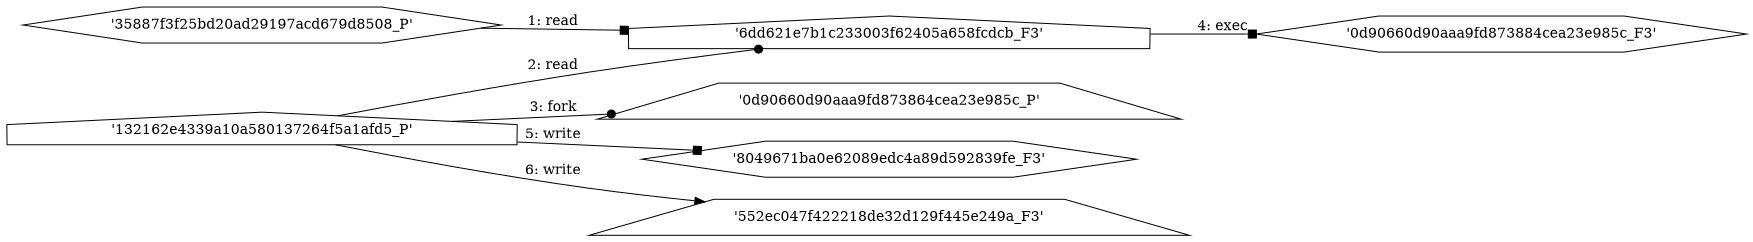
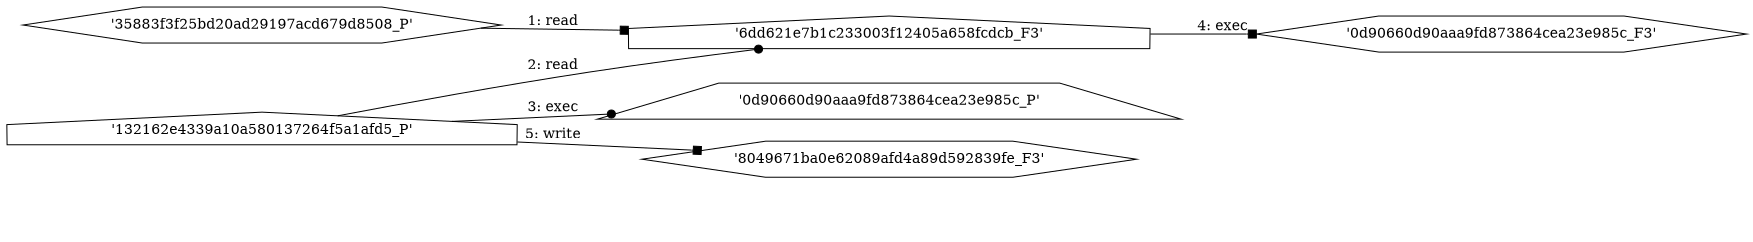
(262, 25) -> (262, 25)
(889, 34) -> (889, 34)
(1501, 34) -> (1501, 34)
(553, 108) -> (553, 108)
(889, 159) -> (889, 159)
(889, 217) -> none
